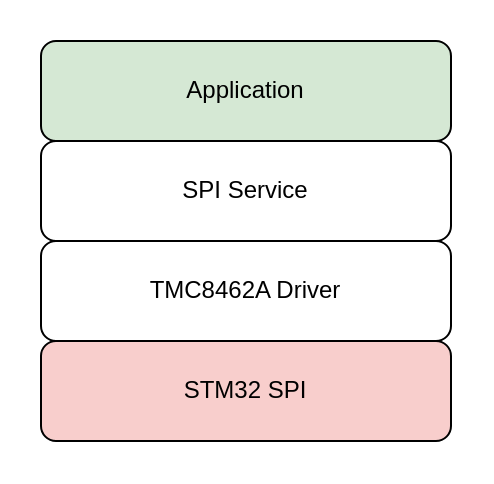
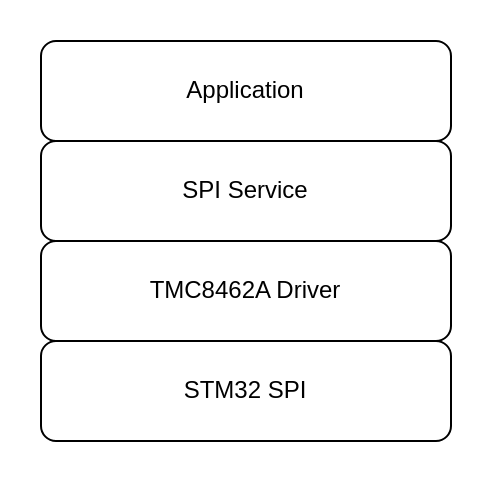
(246, 91) -> (246, 91)
(246, 391) -> (246, 391)
